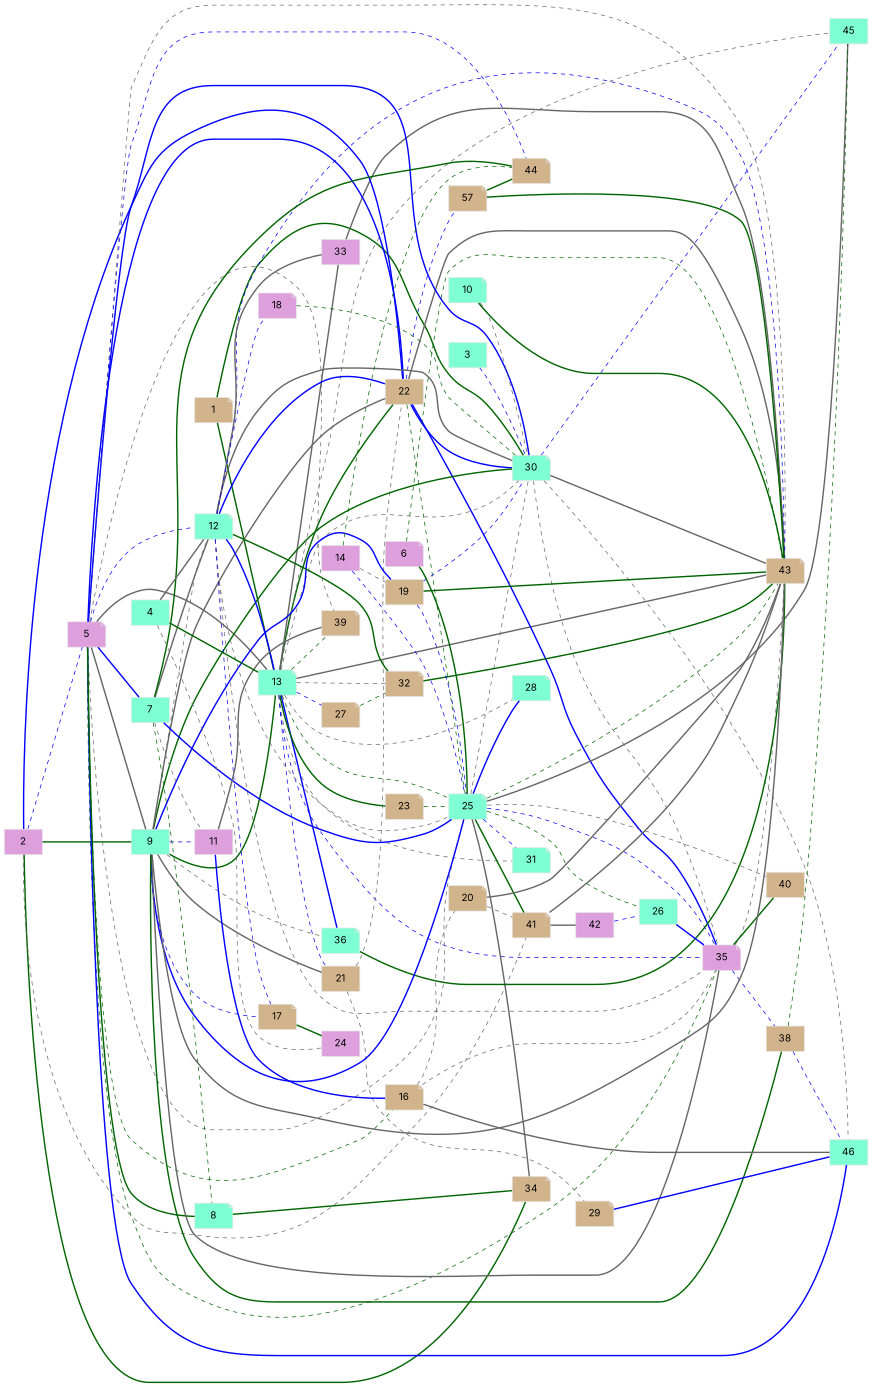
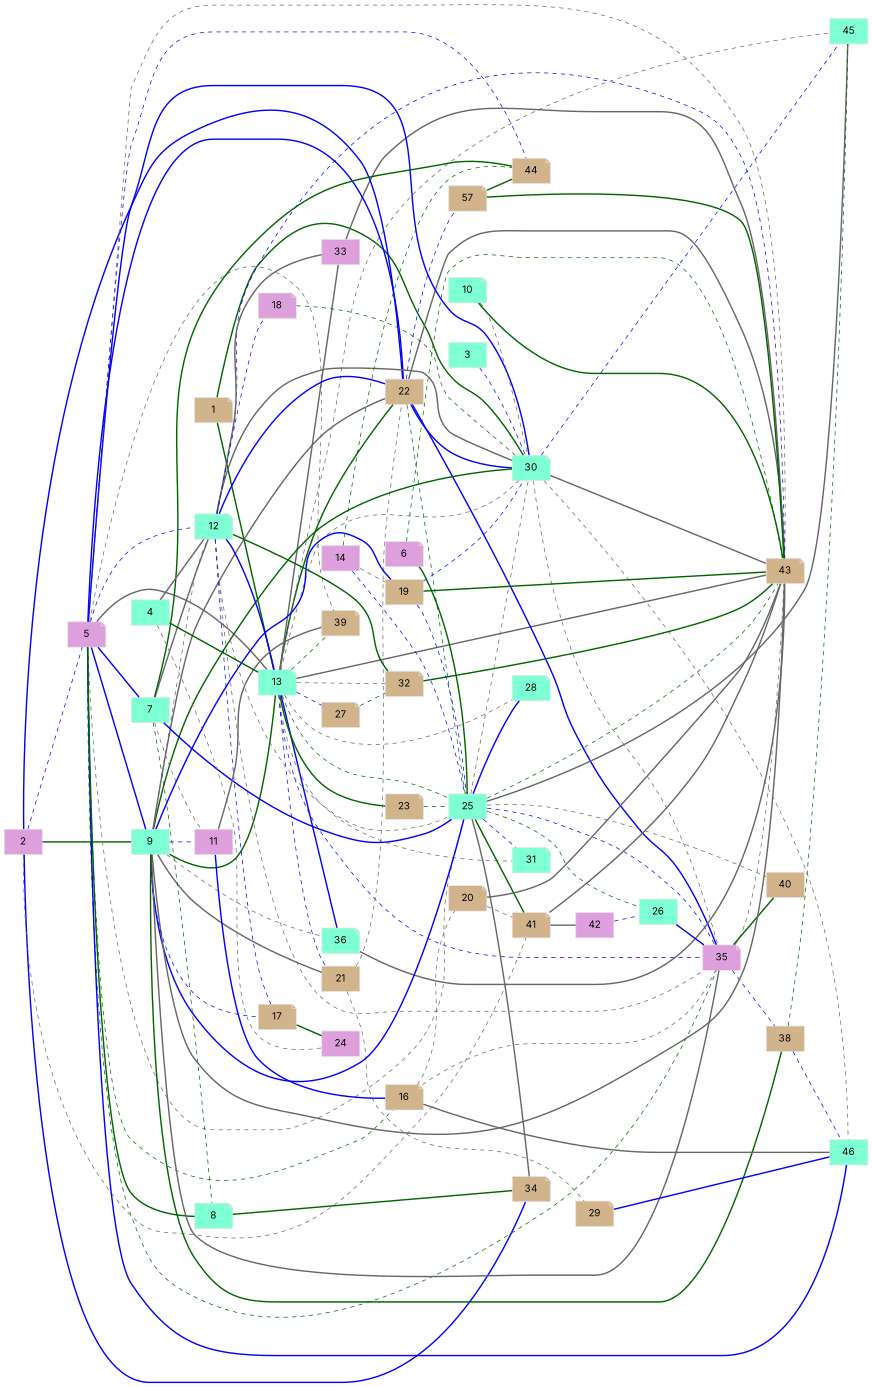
(119, 738) -> (119, 738)
(468, 807) -> (468, 807)
(701, 932) -> (701, 932)
(108, 1356) -> (108, 1356)
